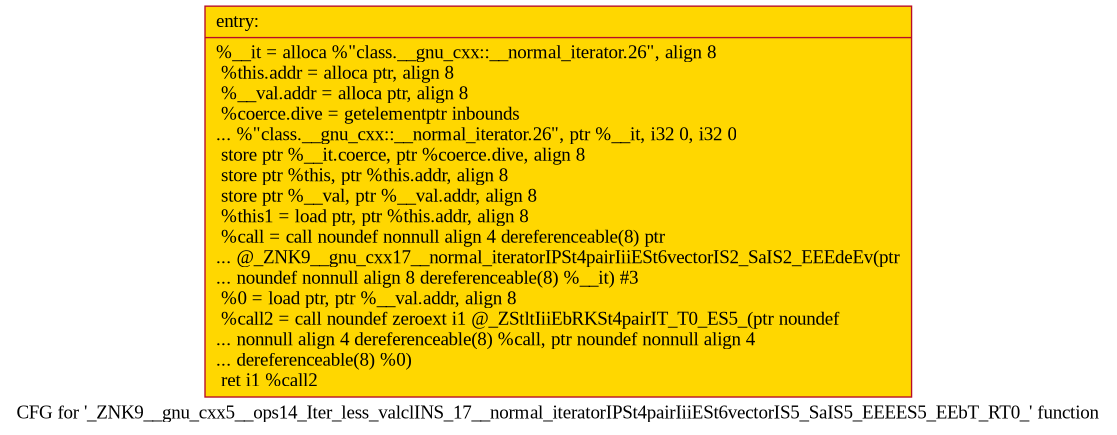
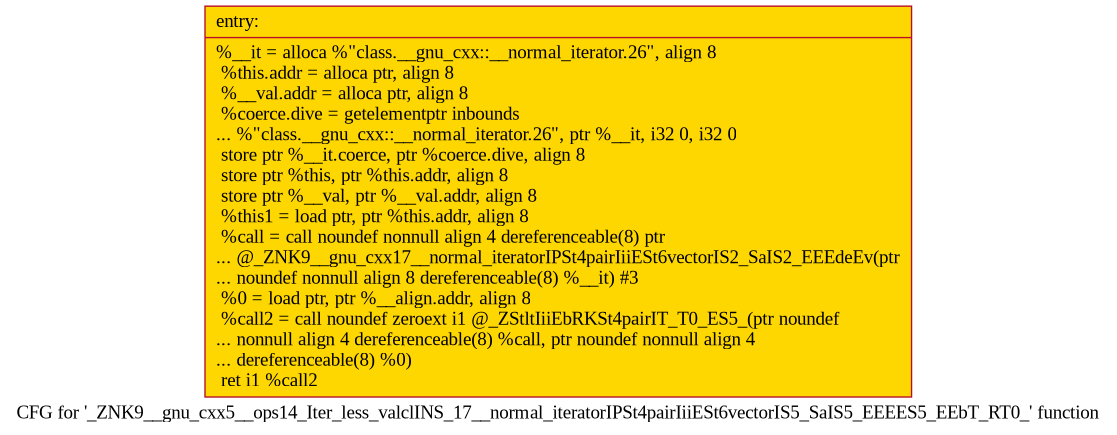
(366, 299) -> (374, 299)
